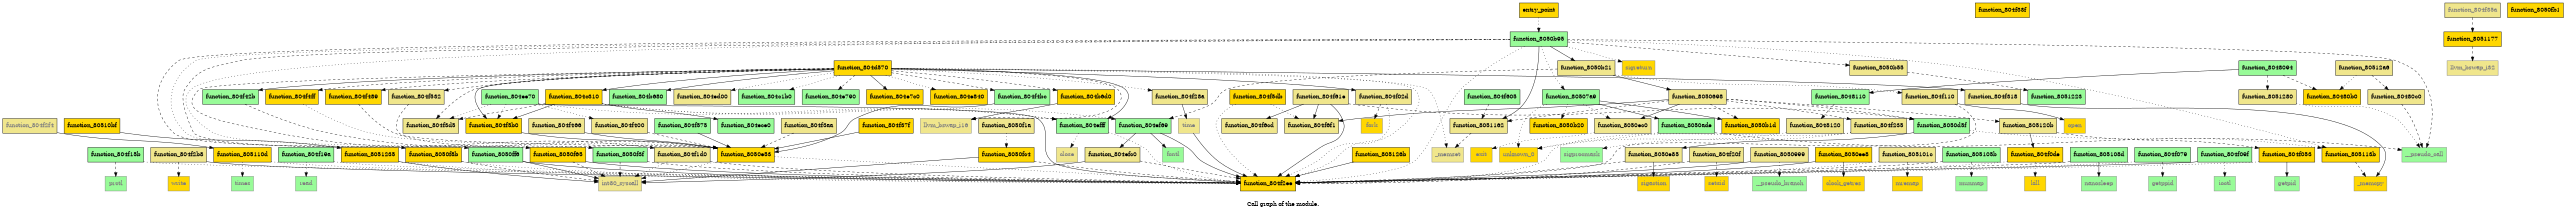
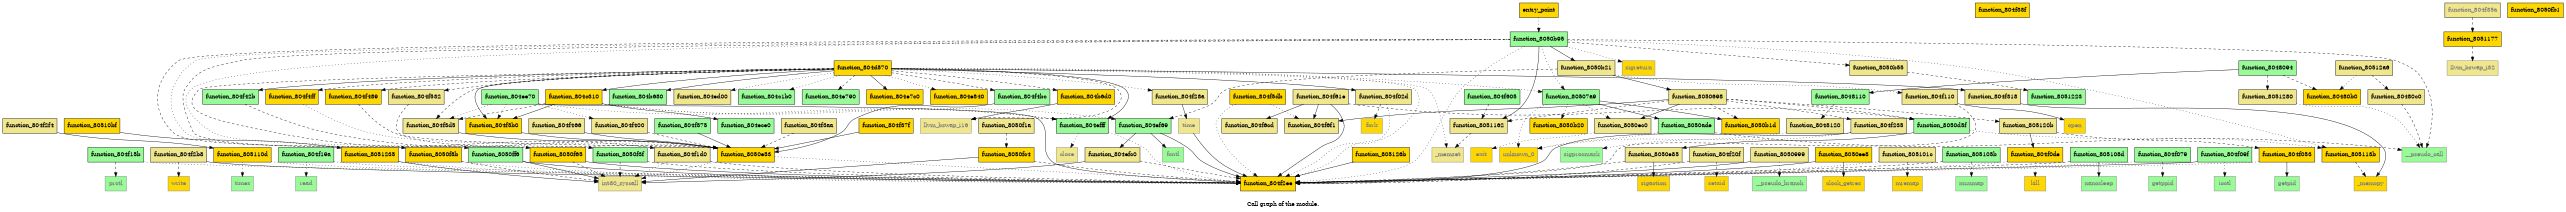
none -> (1215, 73)
(30, 126) -> (30, 126)
(1006, 138) -> (1006, 138)
none -> (522, 139)
(1548, 156) -> (1548, 156)
